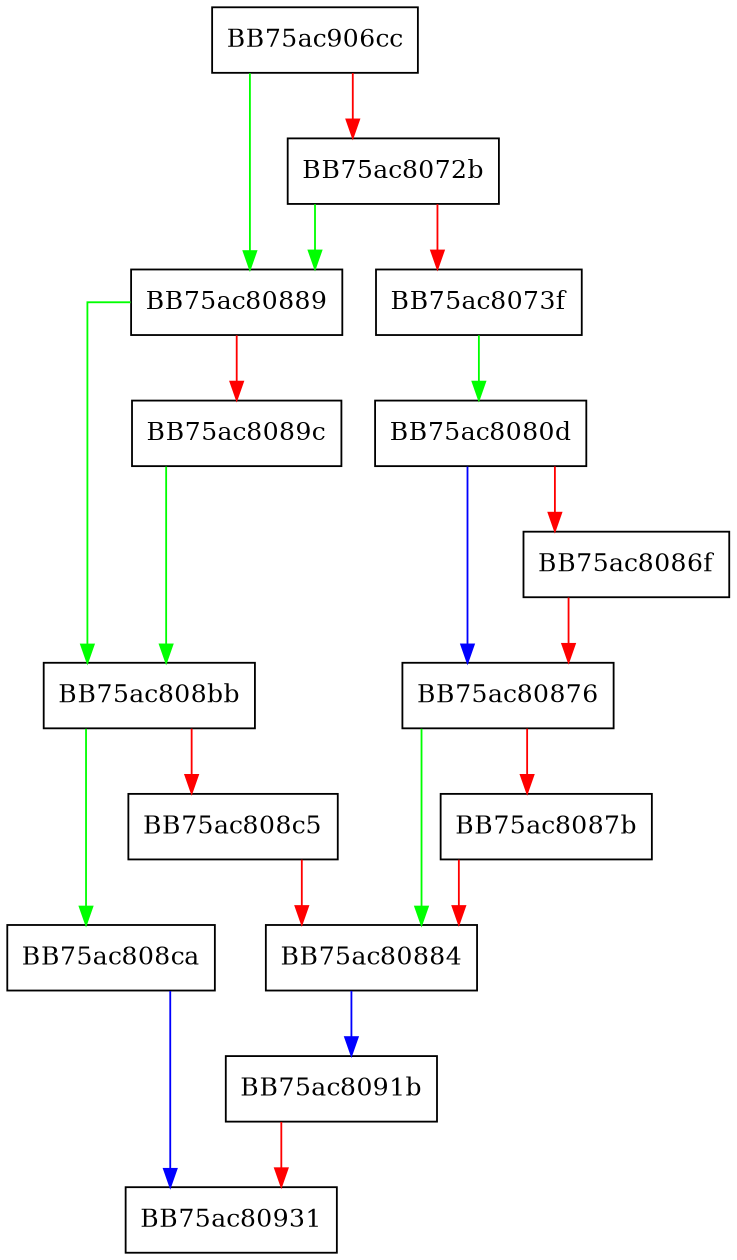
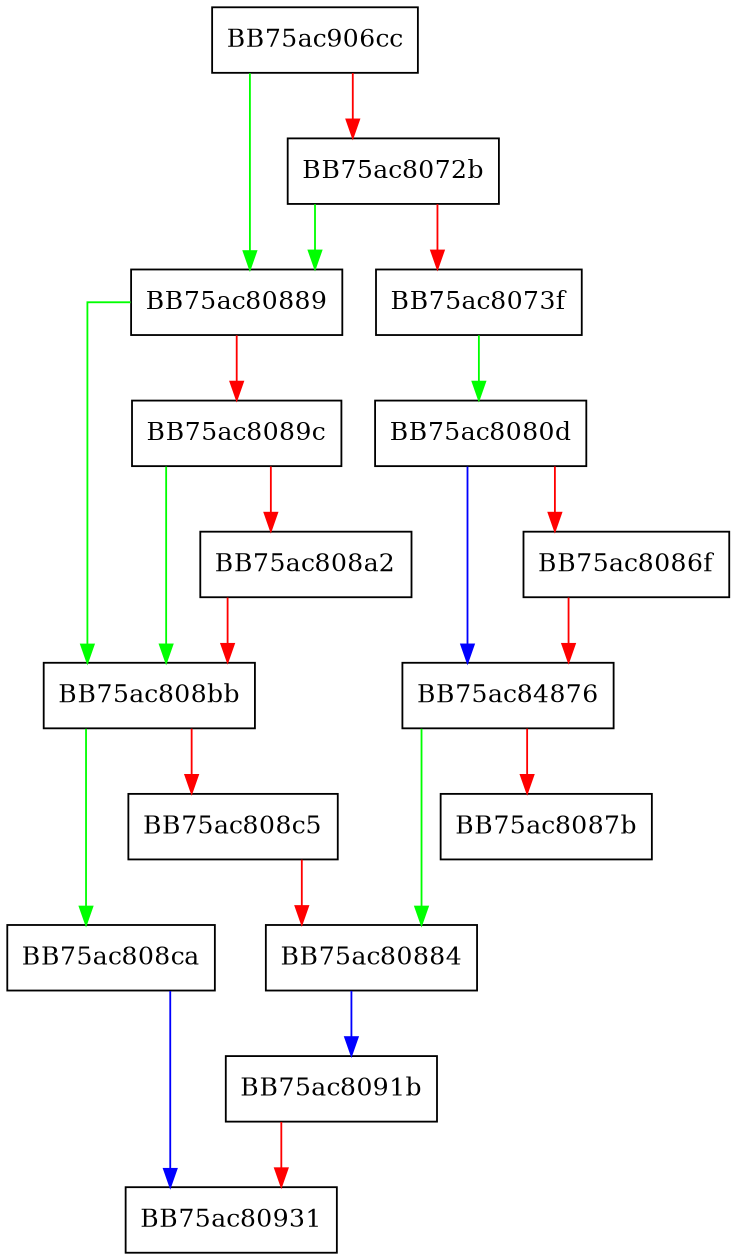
none -> (306, 564)
(508, 696) -> (508, 696)
(459, 883) -> none
